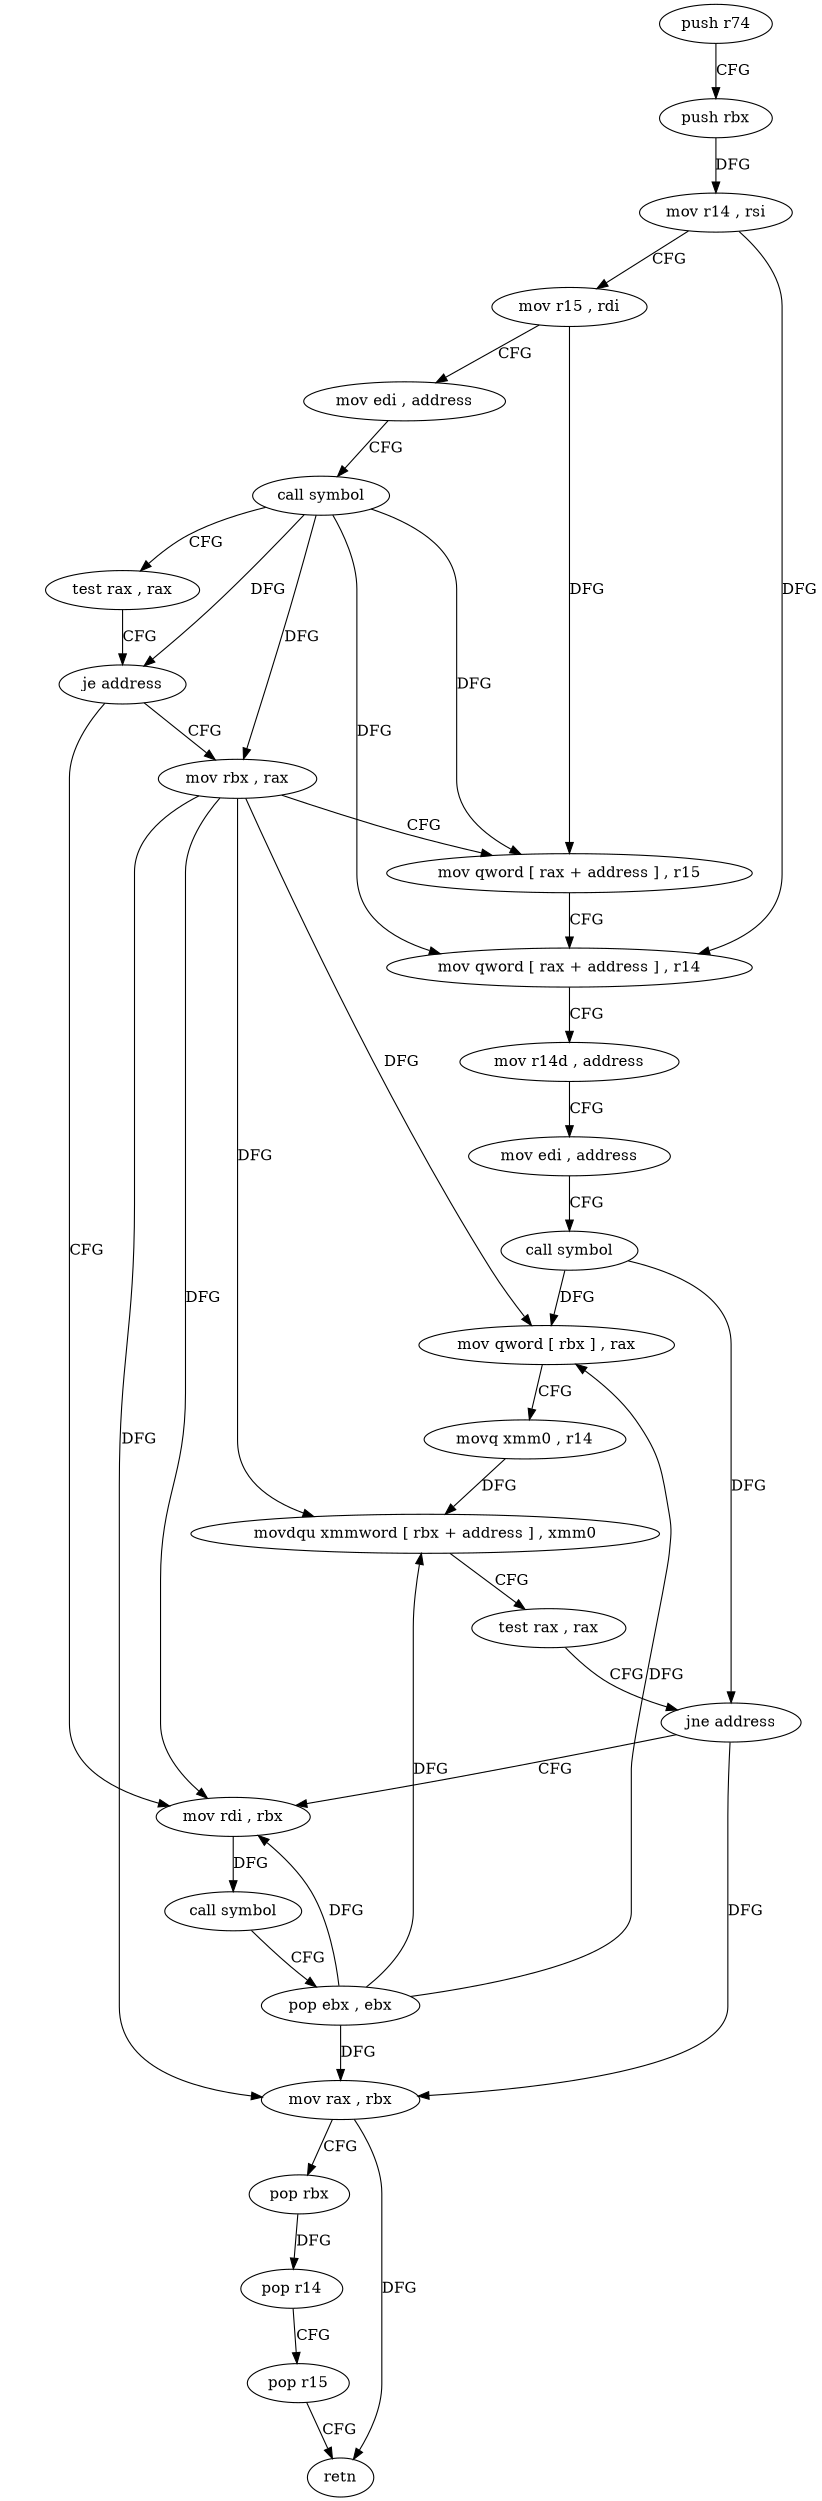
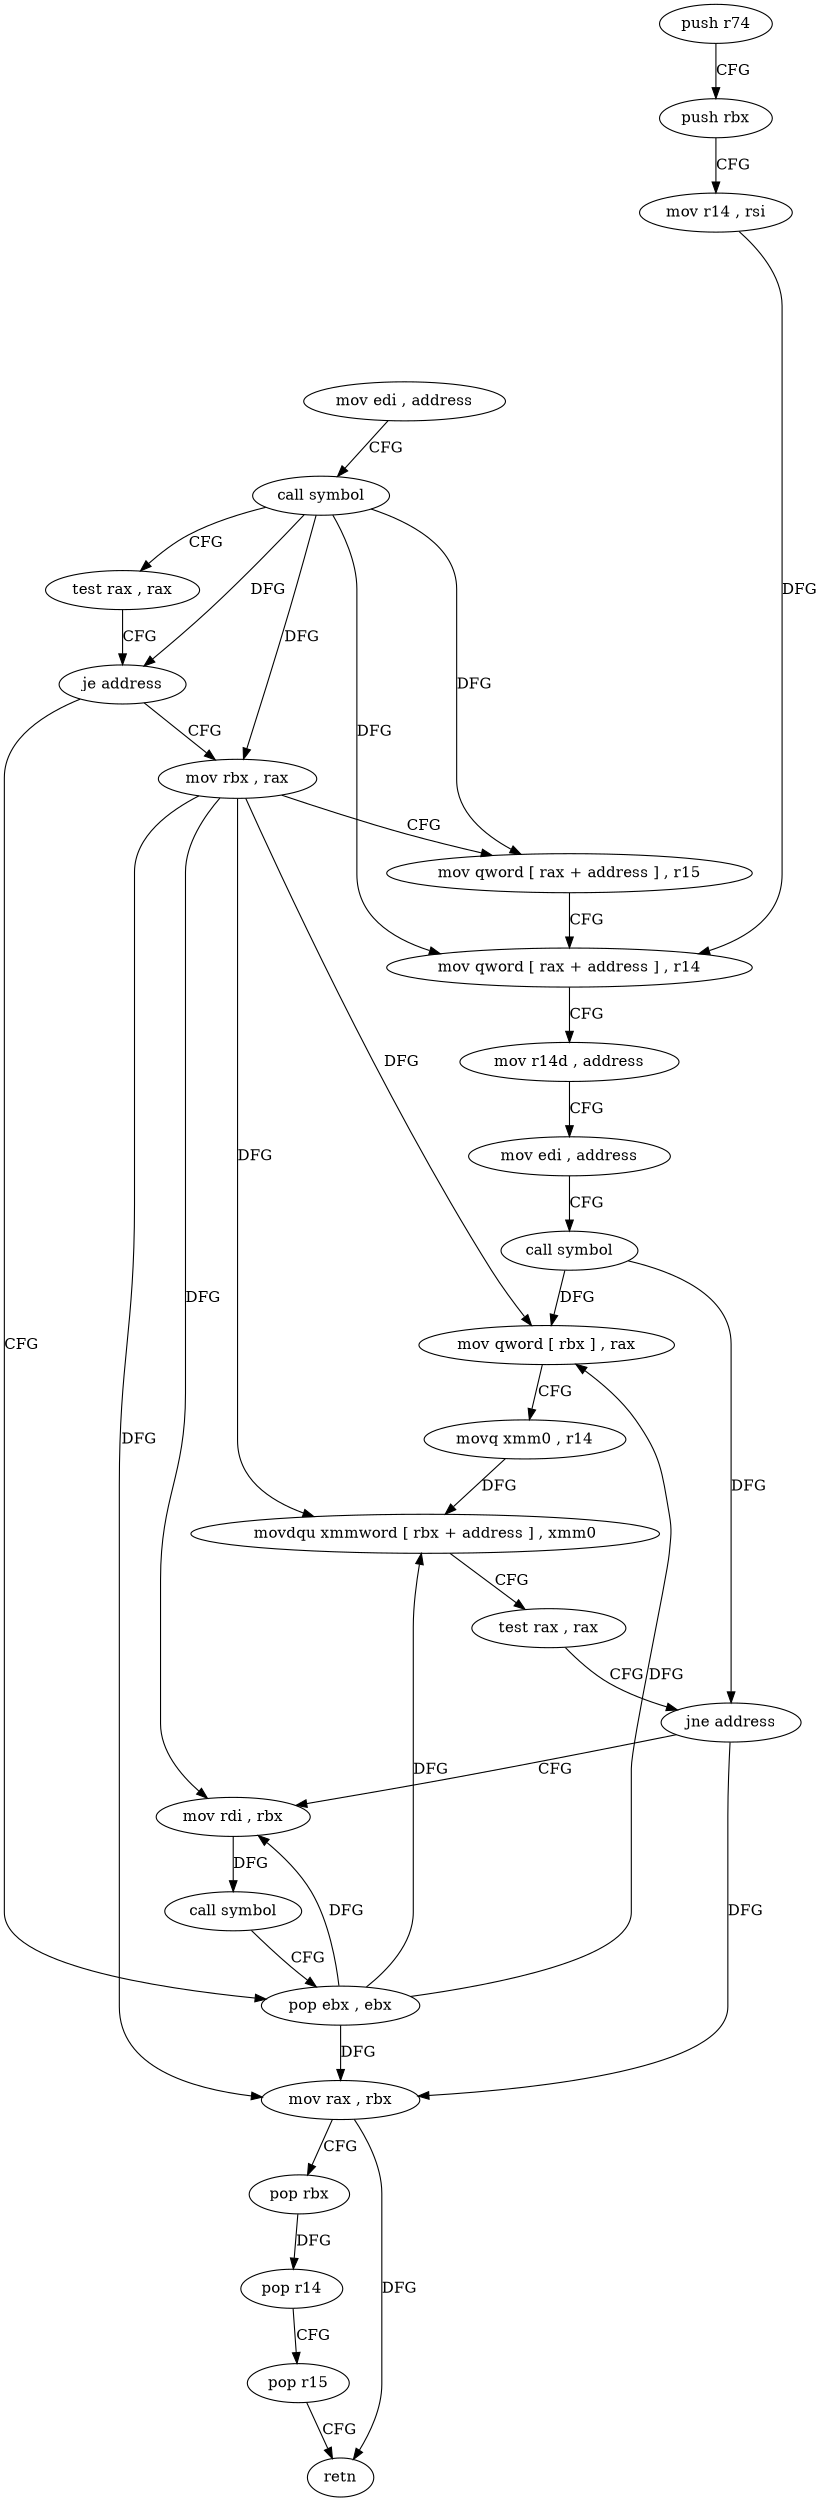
(733, 165) -> (733, 165)
(569, 307) -> none
(69, 1273) -> (4, 1425)
